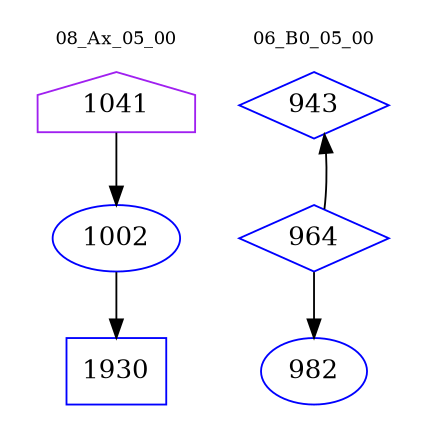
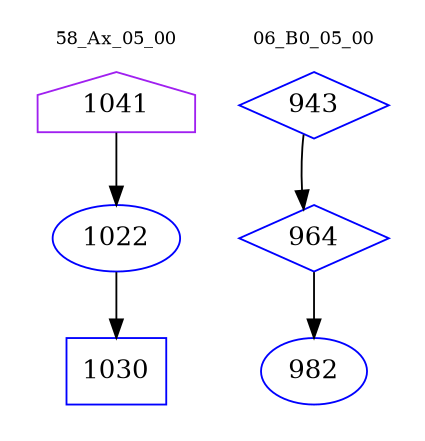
(116, 40) -> (116, 40)
(326, 181) -> (302, 162)
(116, 238) -> (116, 238)
(116, 371) -> (116, 371)
